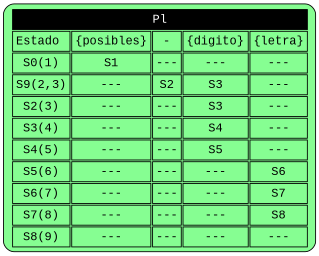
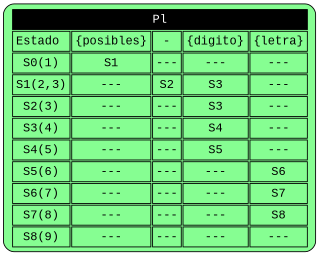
(41, 84) -> (41, 84)
